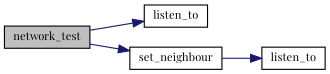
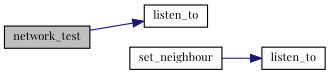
(104, 47) -> none
